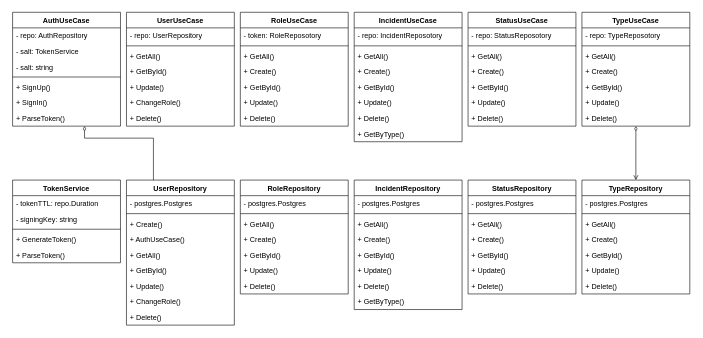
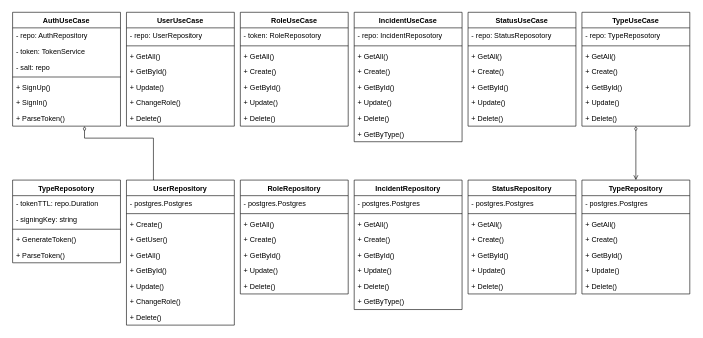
(51, 52) -> (54, 52)
(39, 67) -> (36, 67)
(66, 188) -> (66, 188)
(159, 240) -> (151, 240)
